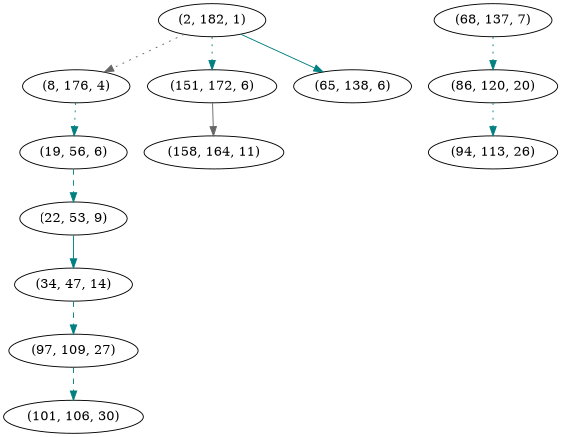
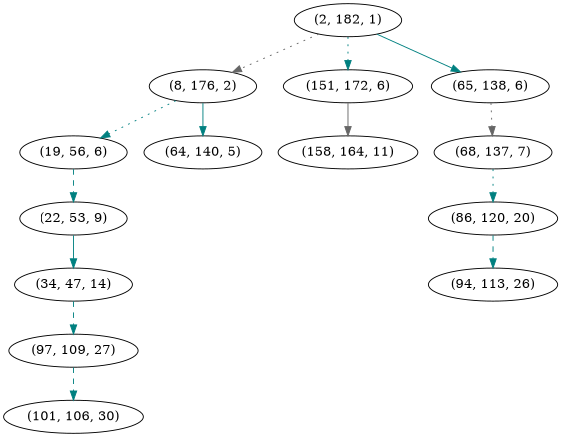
(76, 86) -> (203, 86)
none -> (491, 115)
(493, 115) -> (493, 247)
none -> (203, 152)
